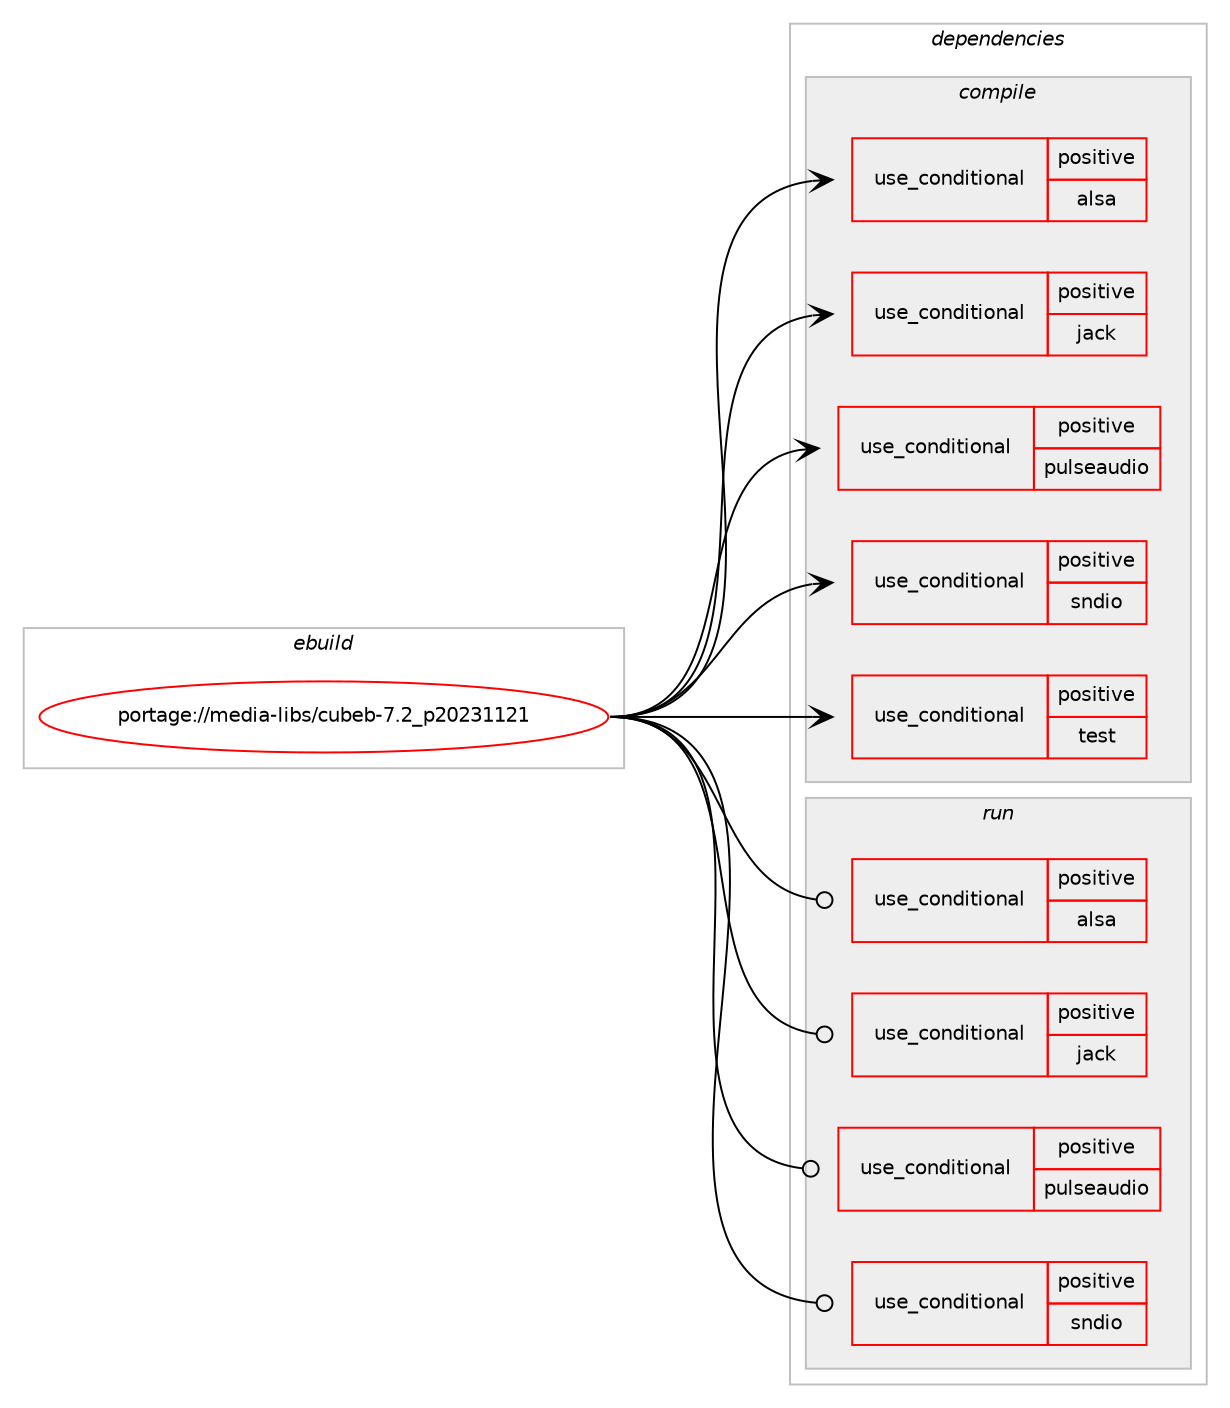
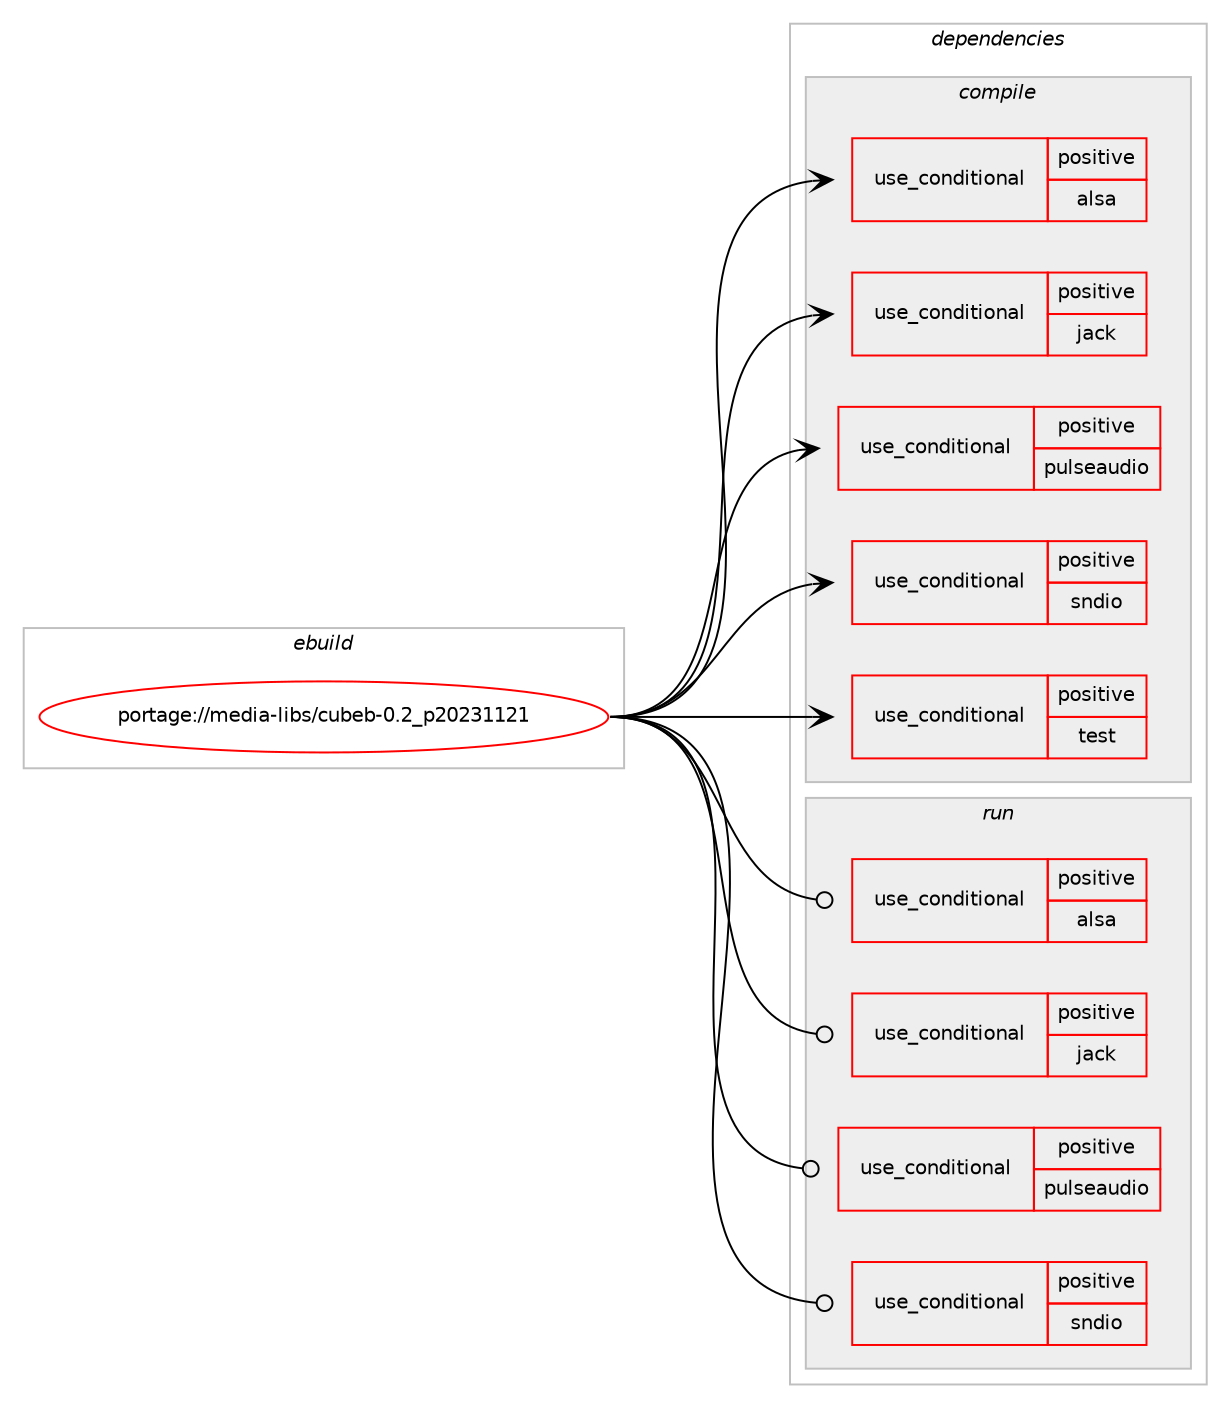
(324, 717) -> (324, 717)
